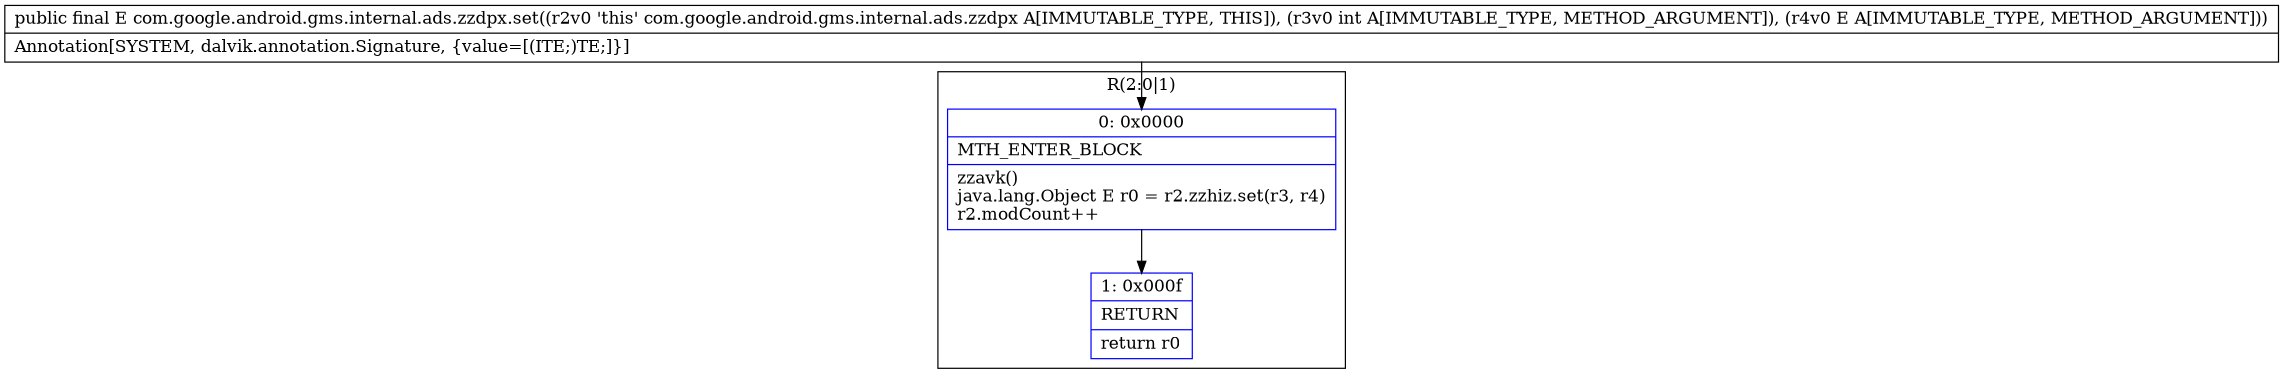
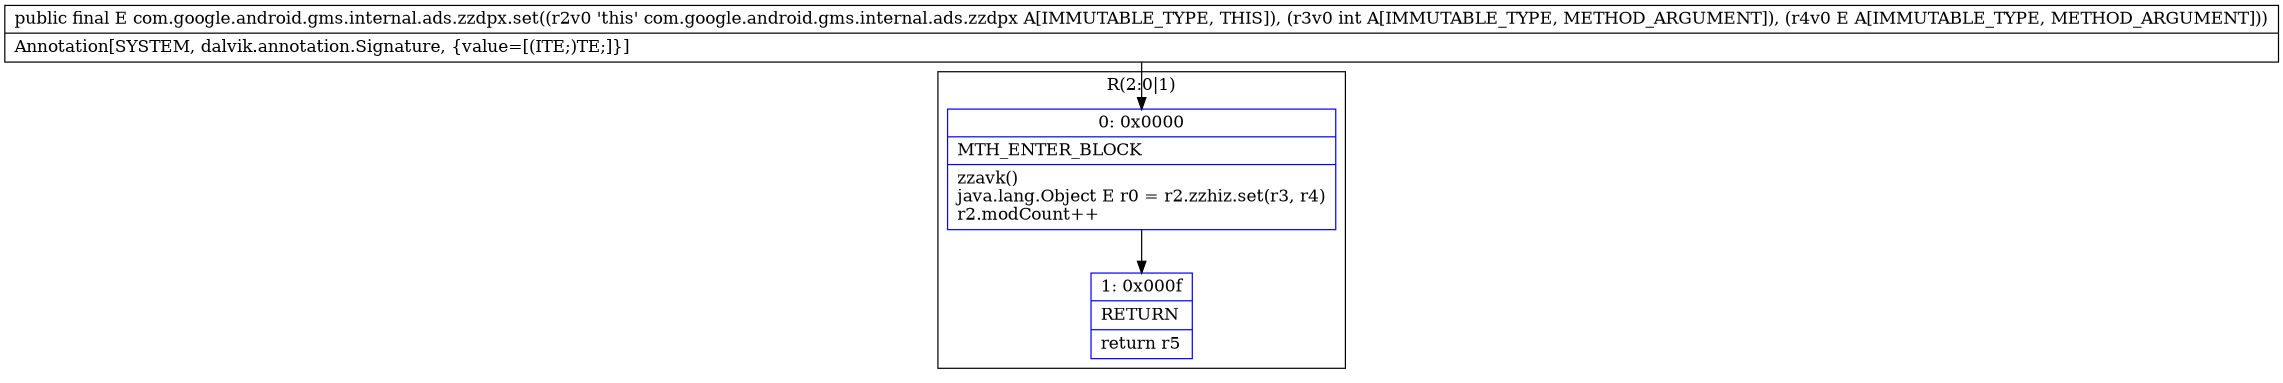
(1141, 344) -> (1141, 344)
